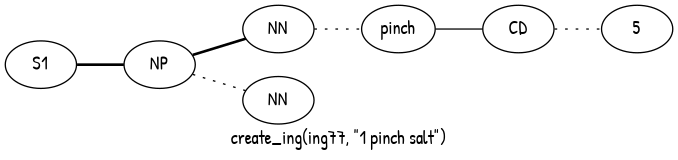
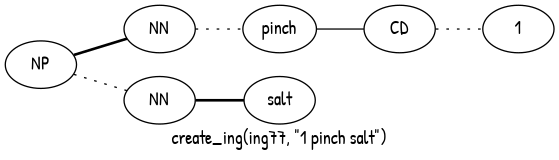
(637, 29) -> (518, 29)
(41, 65) -> none
none -> (280, 100)
